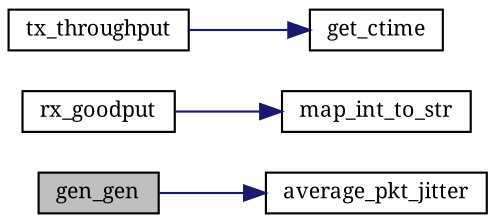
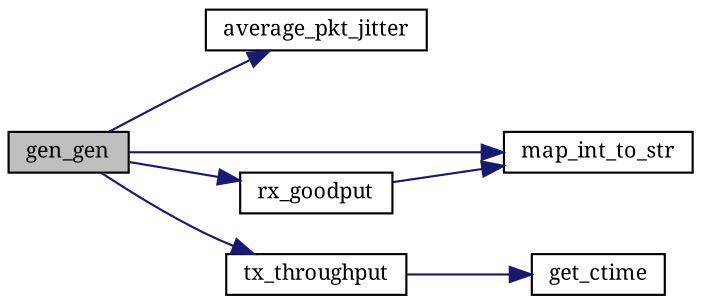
none -> (305, 152)
none -> (174, 169)
none -> (166, 212)
